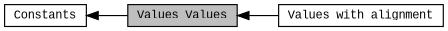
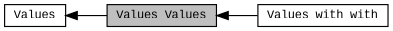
(45, 16) -> (35, 16)
(361, 16) -> (323, 16)
